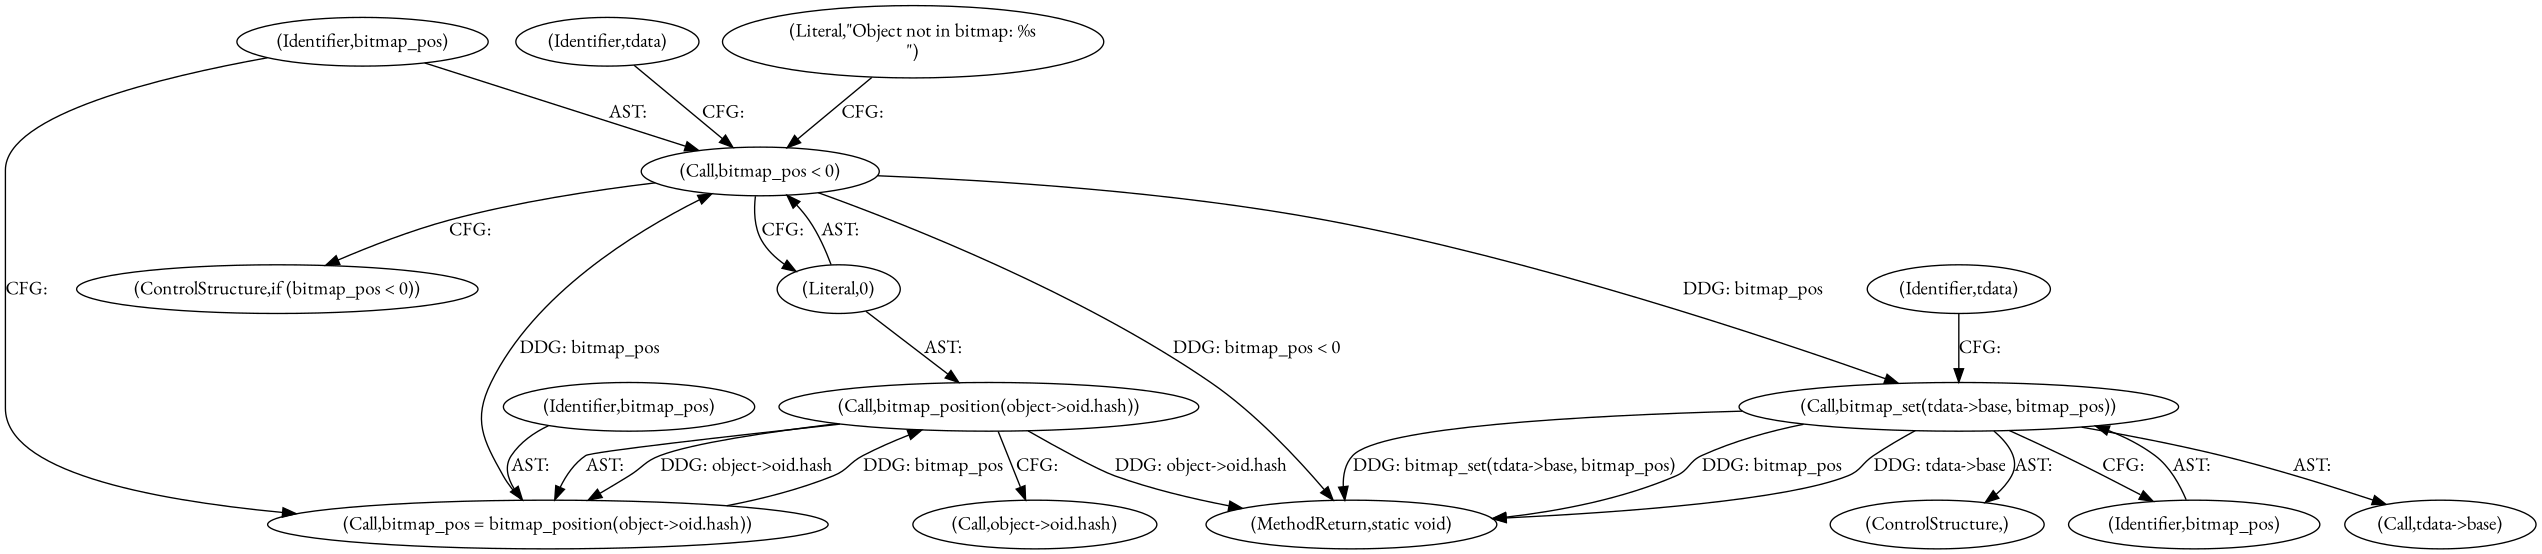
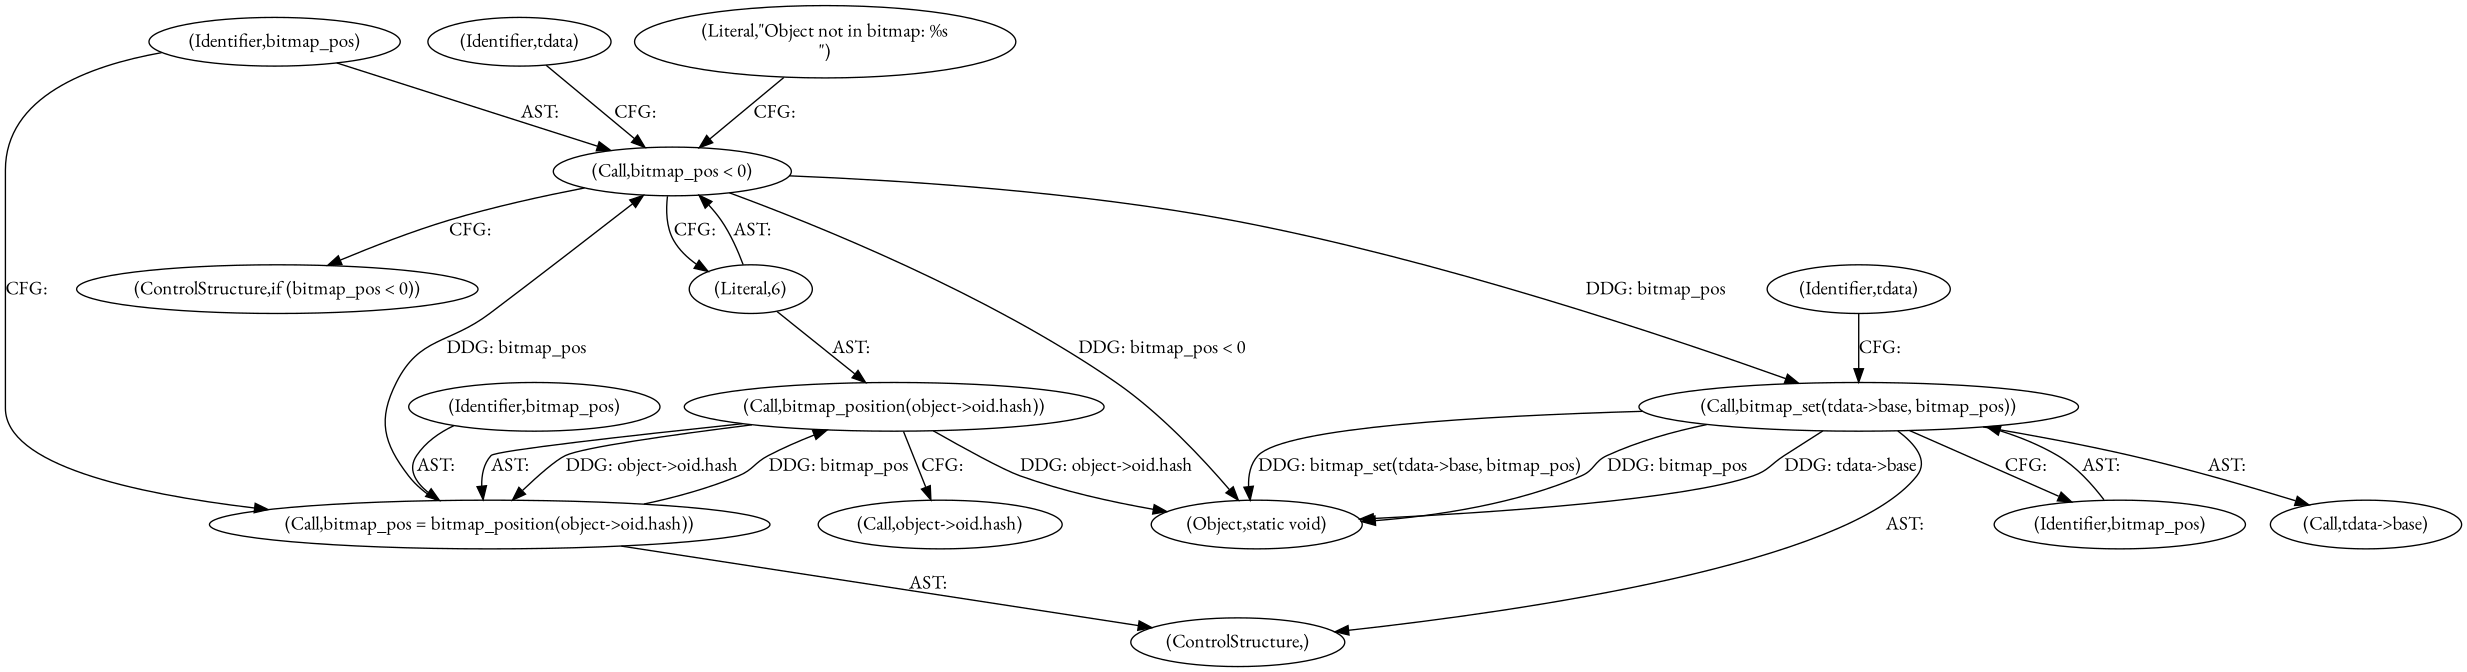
(839, 289) -> (751, 289)
(1351, 525) -> (1257, 525)
none -> (880, 586)
